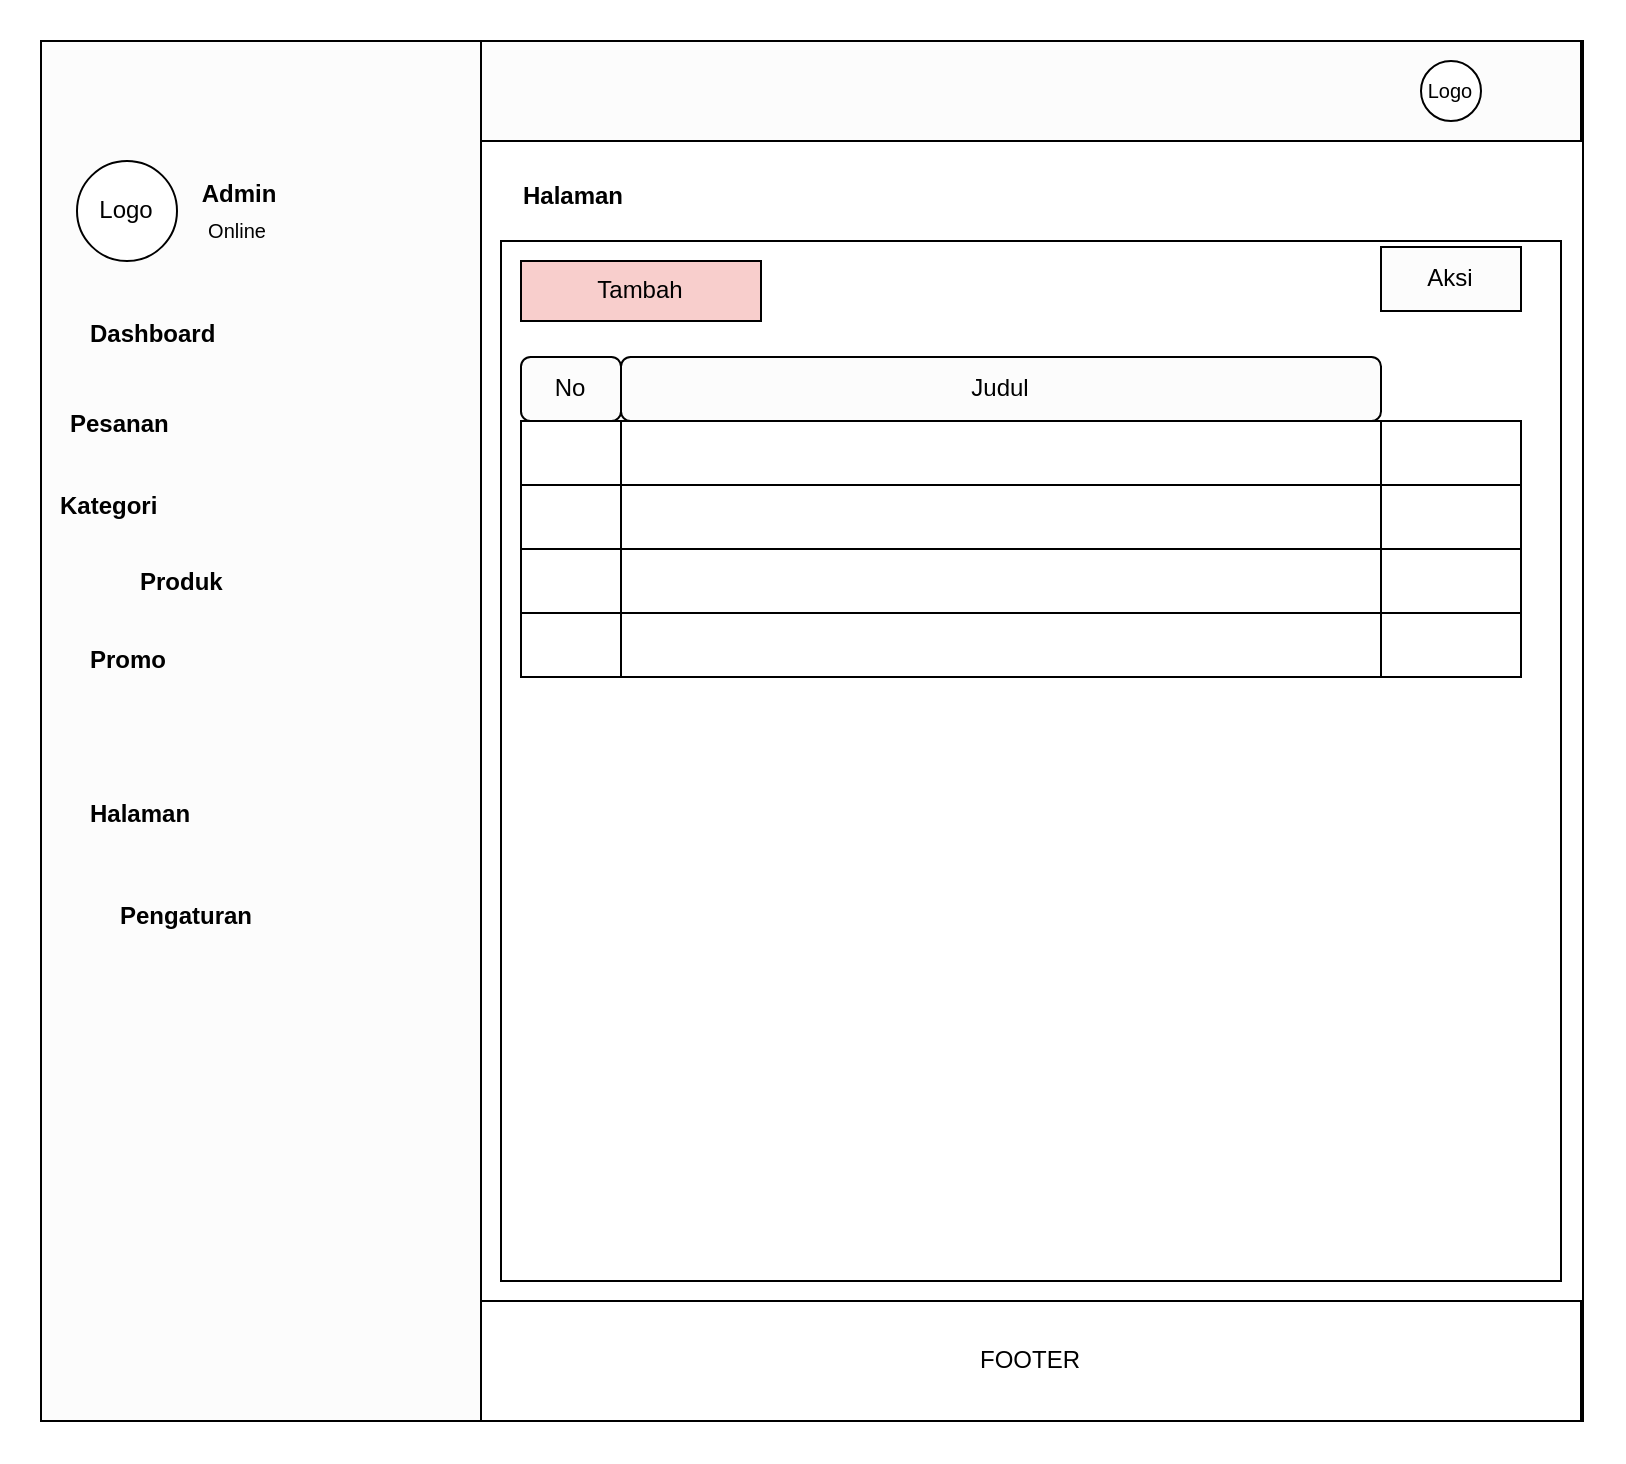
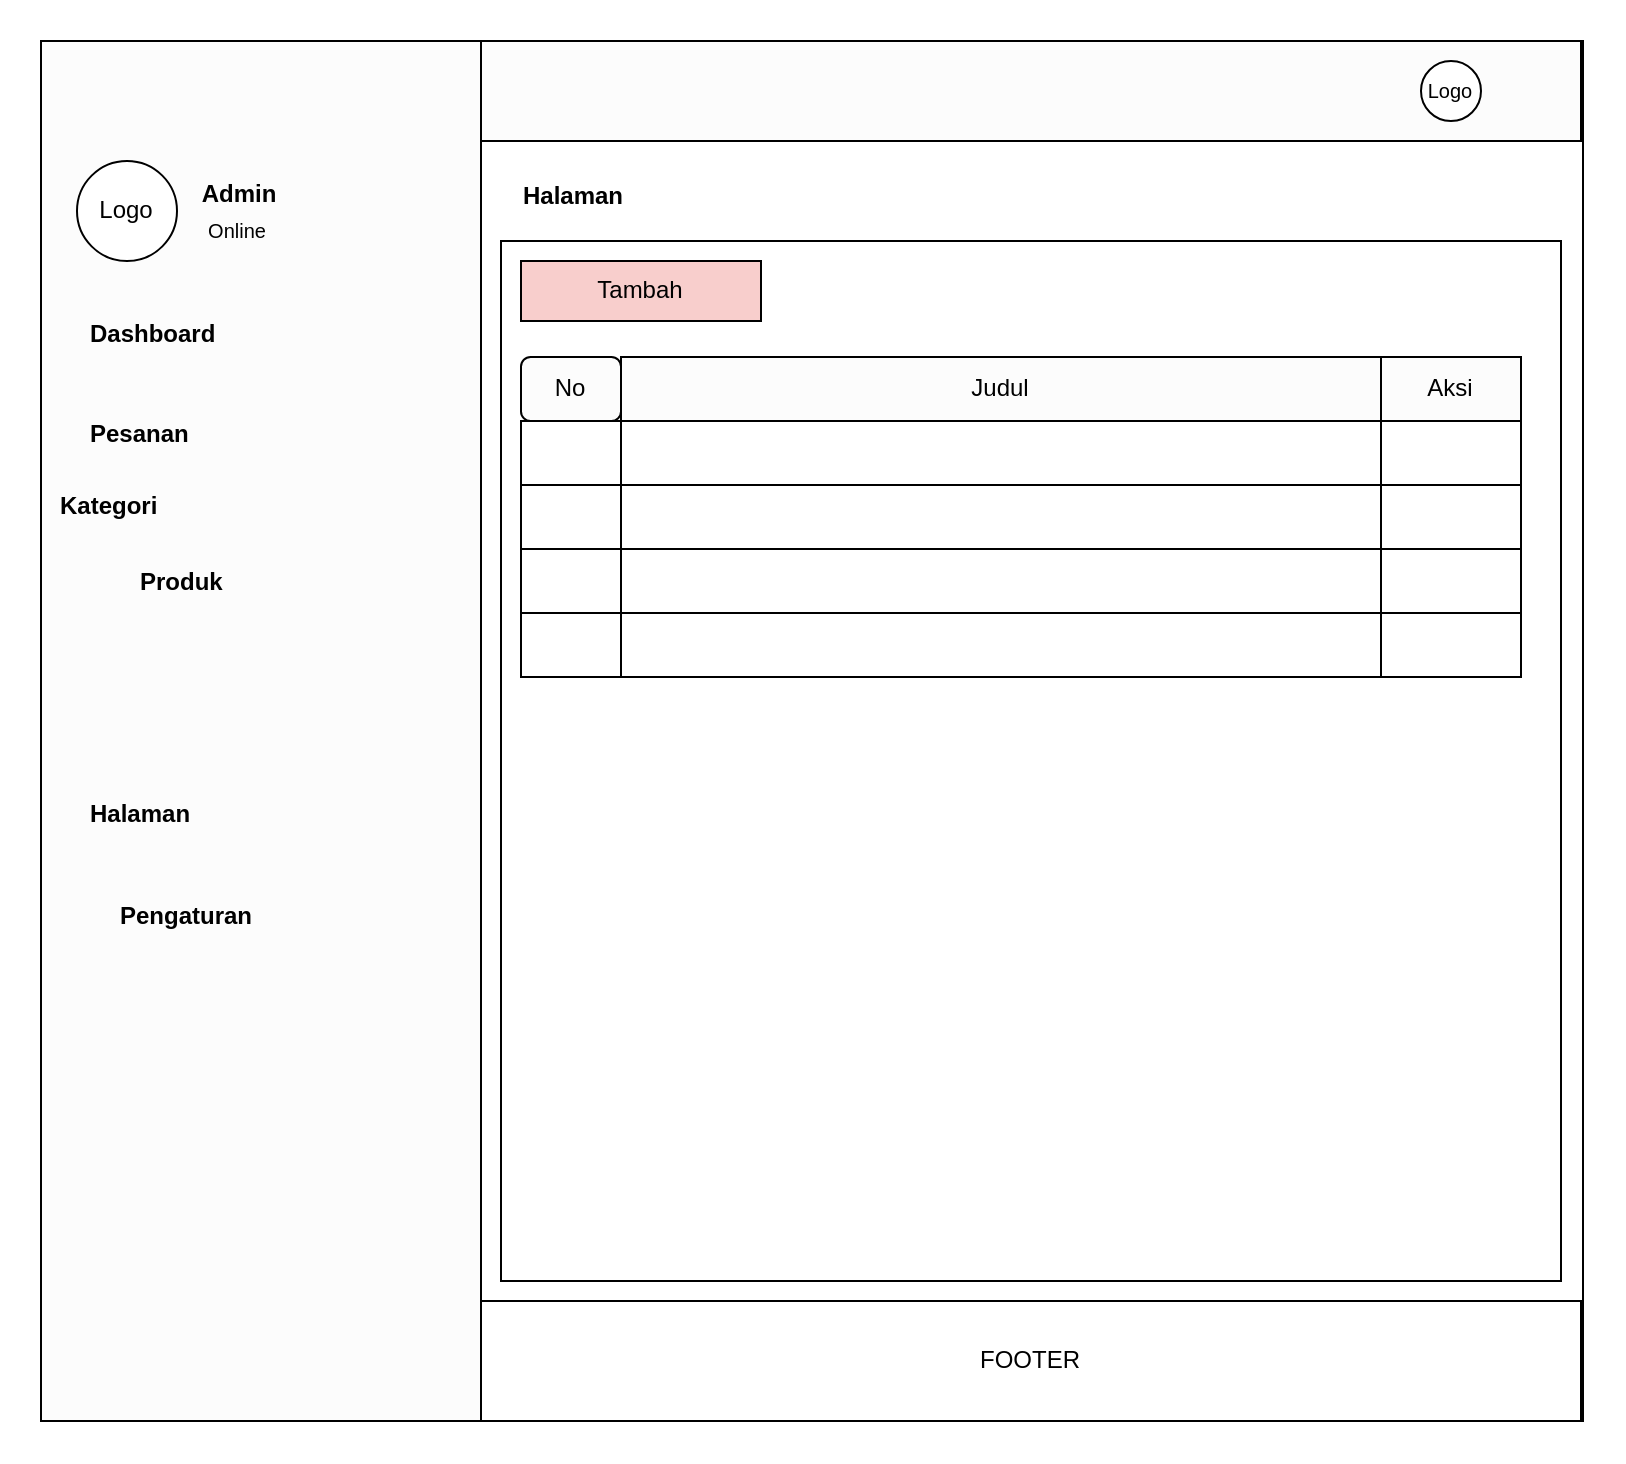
(1451, 279) -> (1451, 389)
(1001, 389) -> (1001, 389)
(137, 425) -> (157, 435)
(147, 661) -> none
